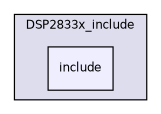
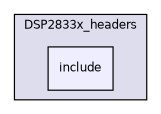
(81, 26) -> (81, 26)
